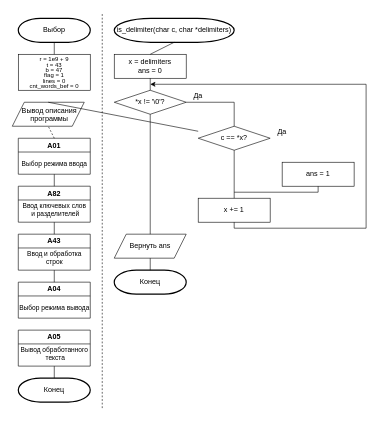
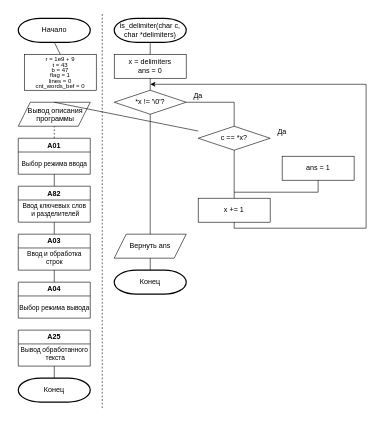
(54, 30) -> (54, 30)
(174, 30) -> (150, 30)
(54, 72) -> (60, 72)
(48, 114) -> (54, 114)
(318, 174) -> (318, 168)
(54, 242) -> (54, 242)
(54, 338) -> (54, 338)
